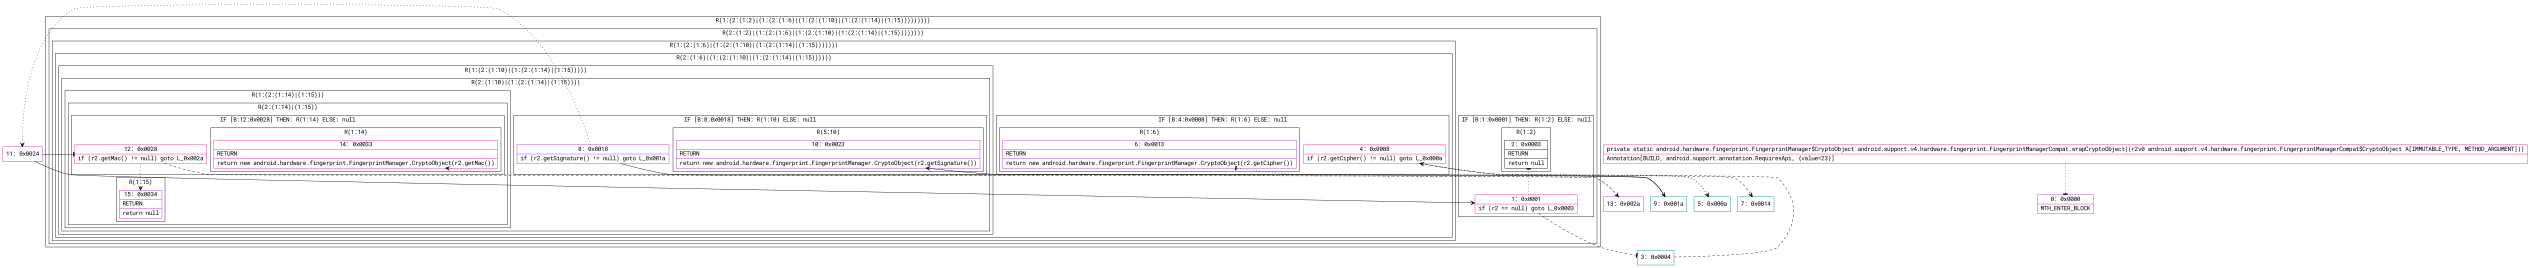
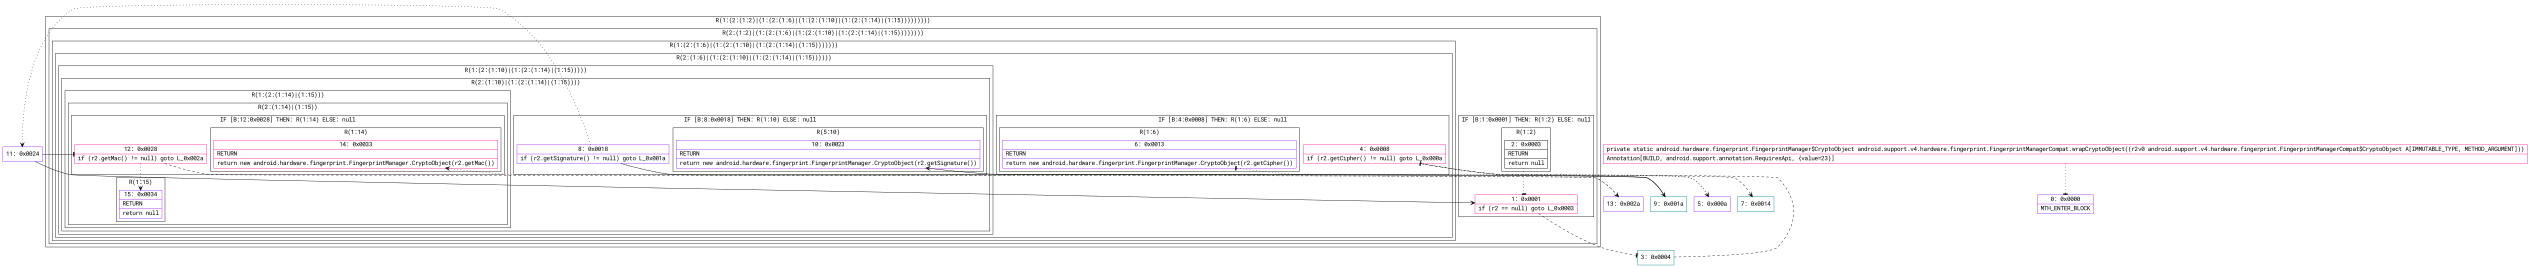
(1745, 176) -> (1745, 176)
(1529, 183) -> (1523, 180)
(1712, 204) -> (1712, 204)
